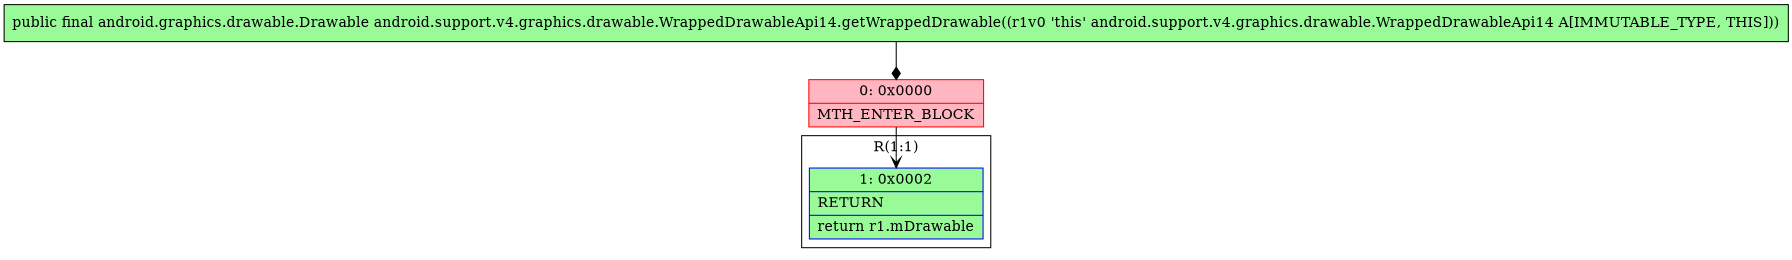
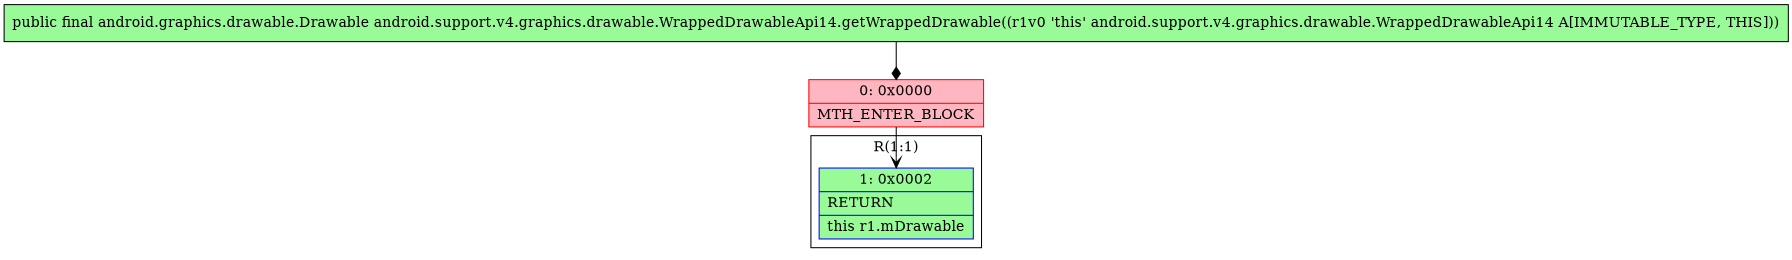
(896, 227) -> (896, 227)
